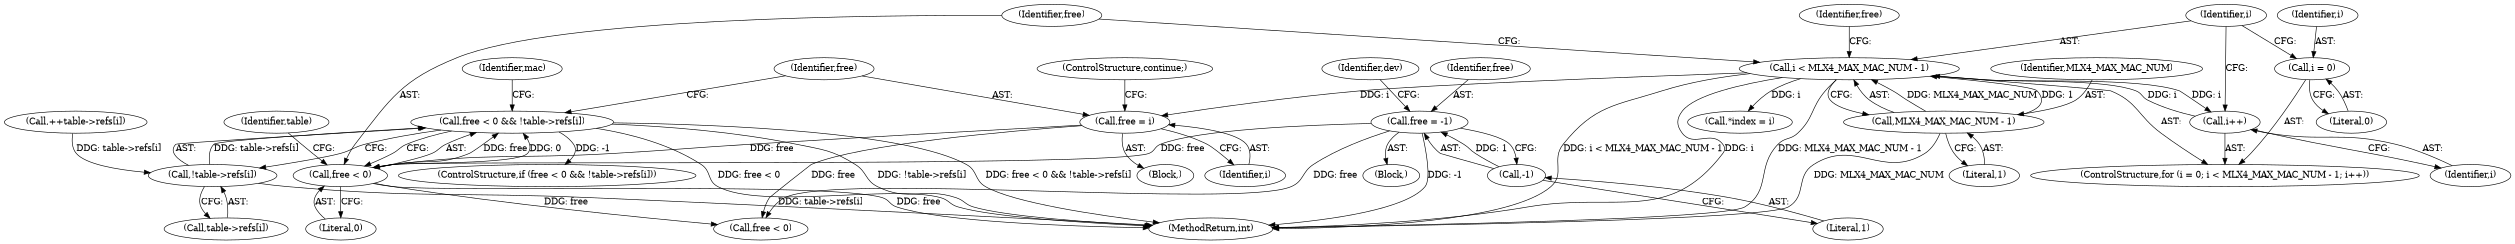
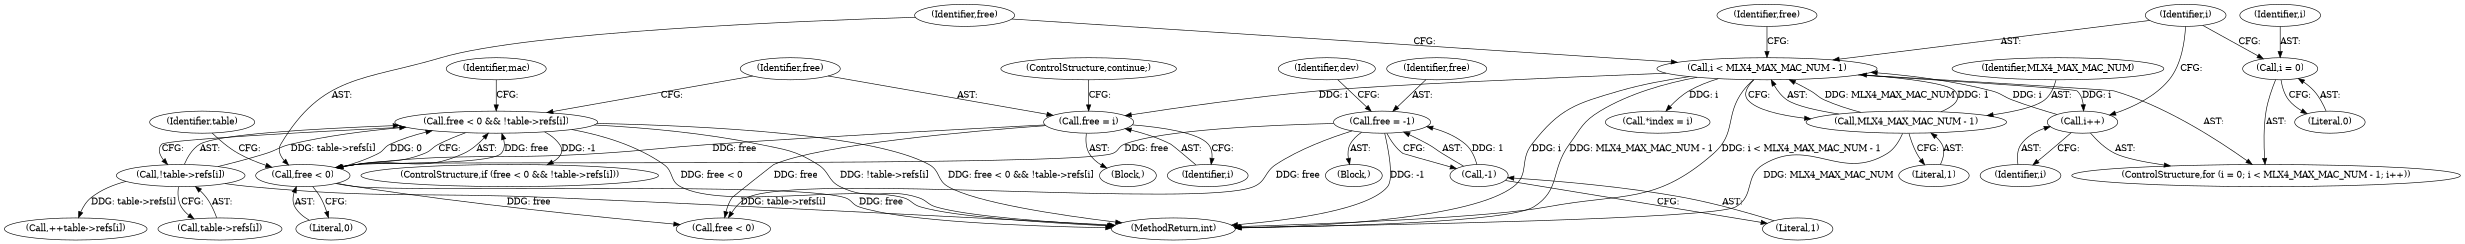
(99, 165) -> (100, 192)
